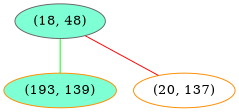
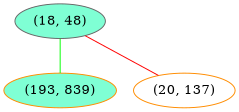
(60, 90) -> (60, 90)
